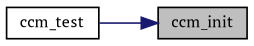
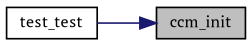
(53, 23) -> (52, 23)
